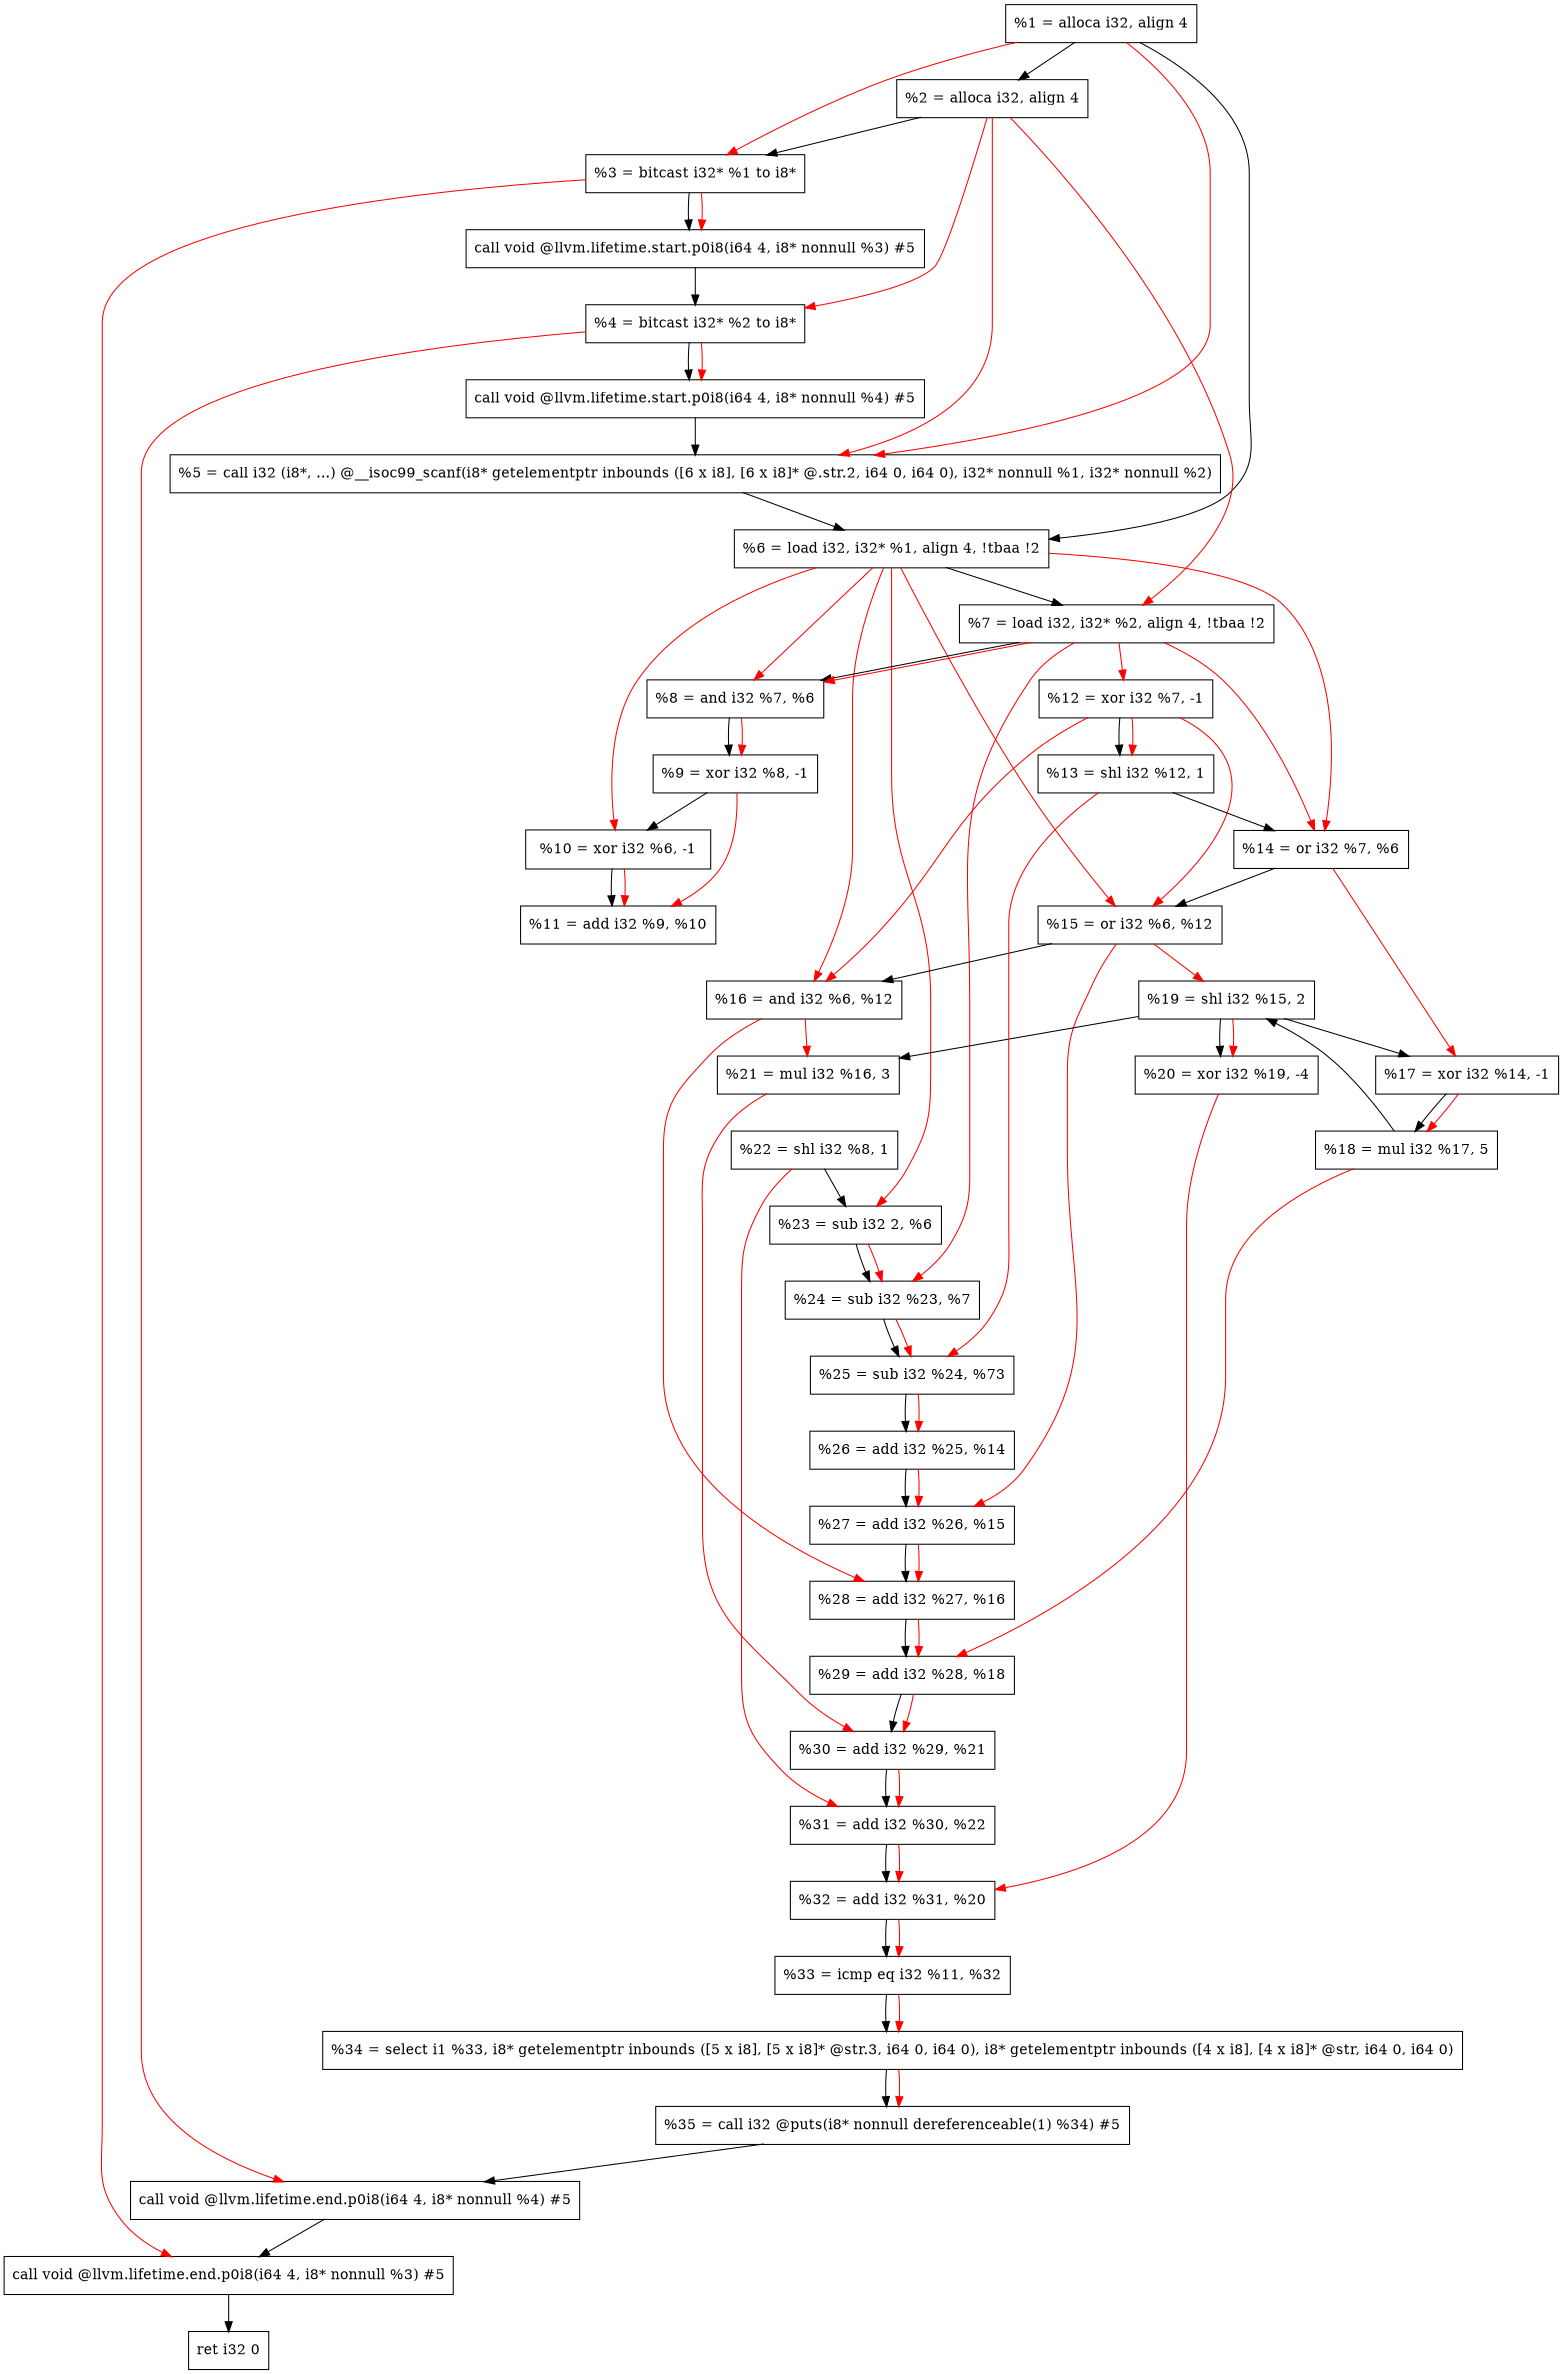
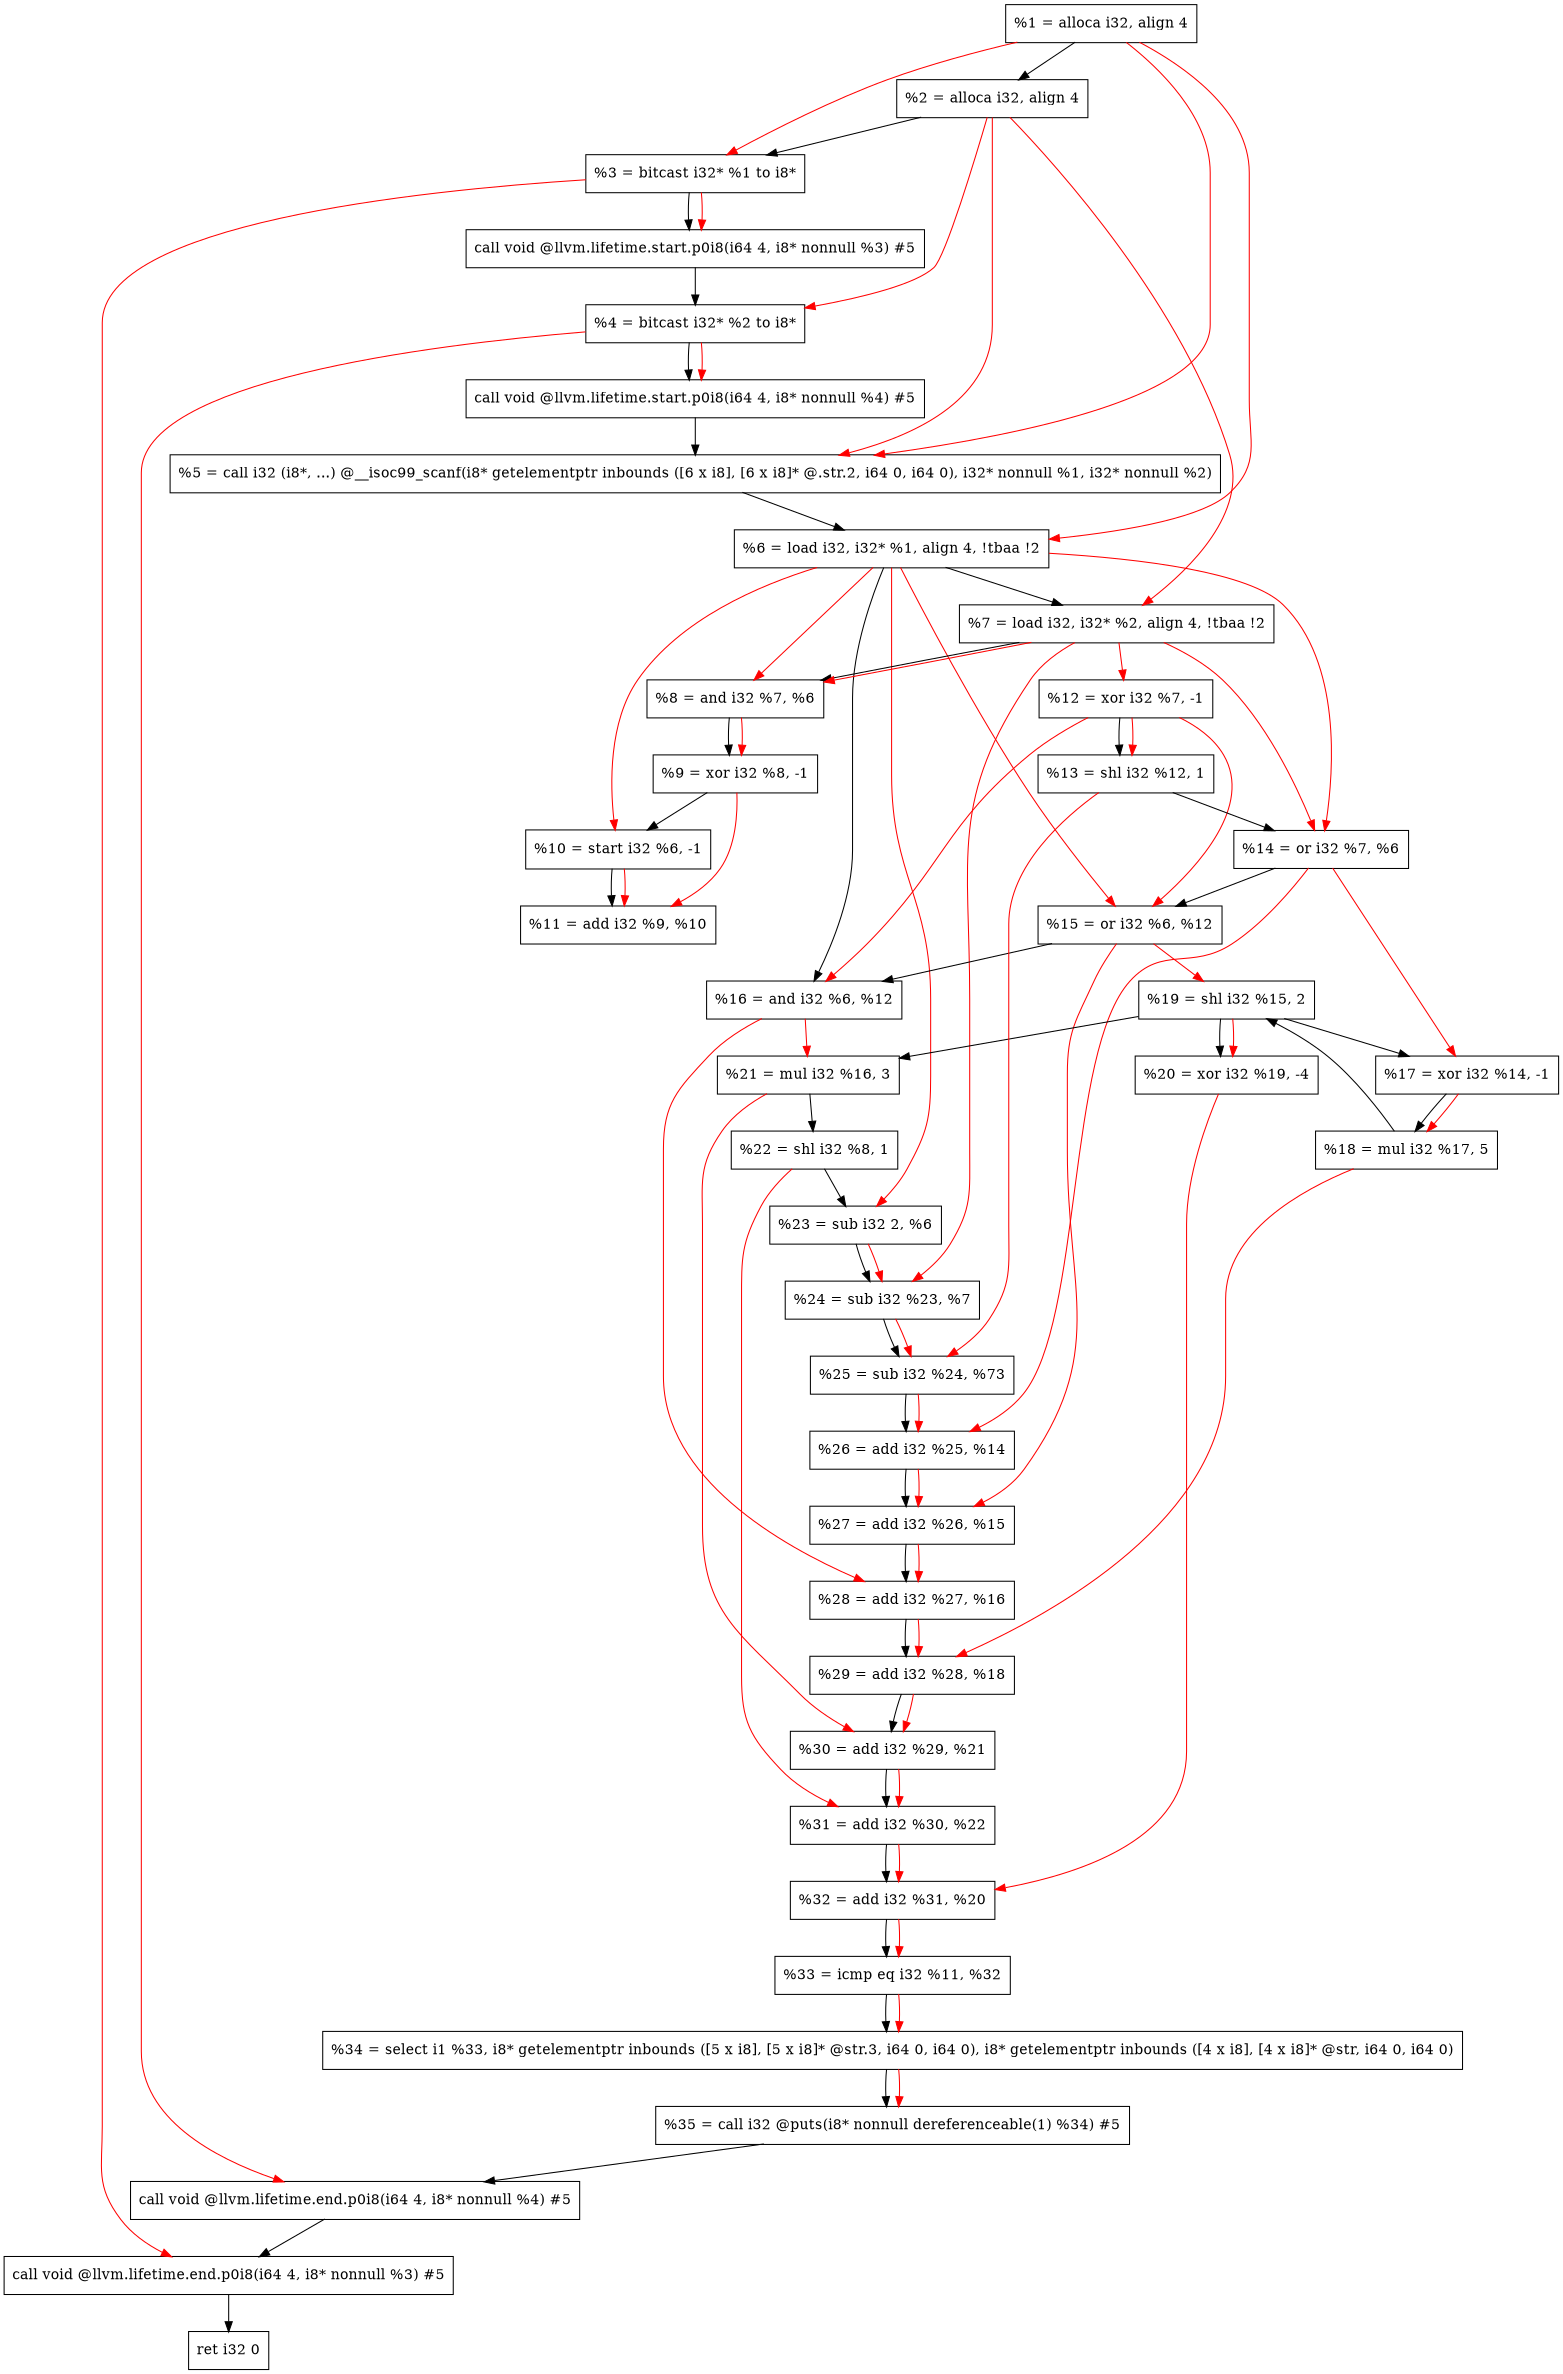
(1249, 336) -> (1249, 336)
(853, 770) -> (853, 770)
(618, 849) -> (618, 849)
none -> (1087, 1106)
none -> (811, 1107)
